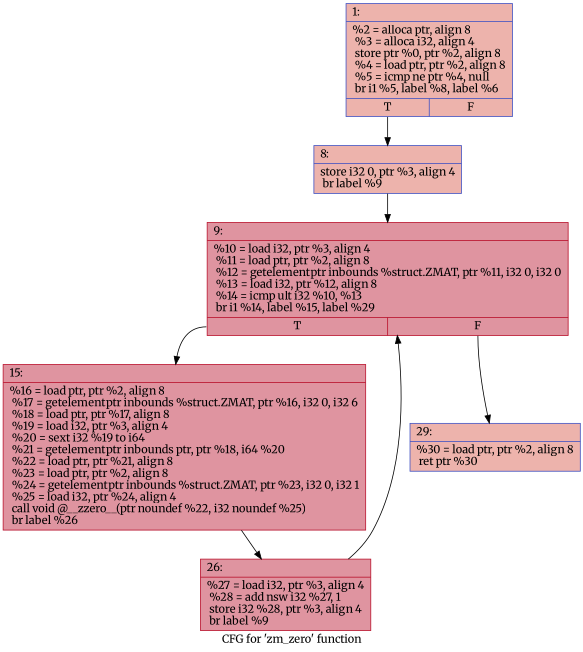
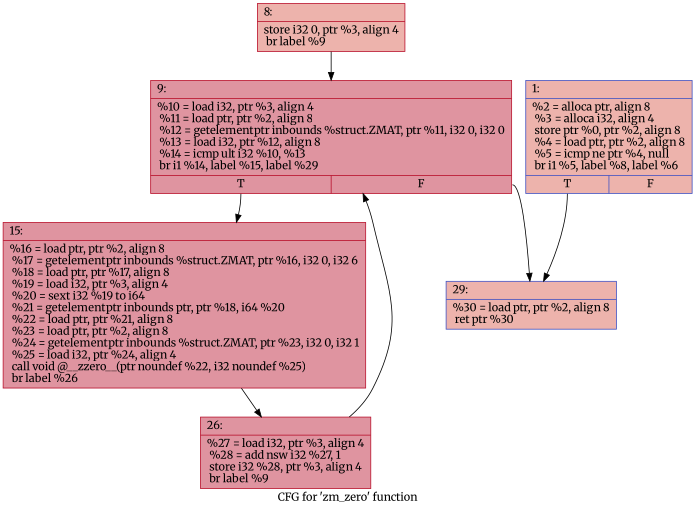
(388, 127) -> (561, 235)
(388, 170) -> (331, 27)
